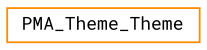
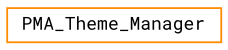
(103, 25) -> (114, 25)
